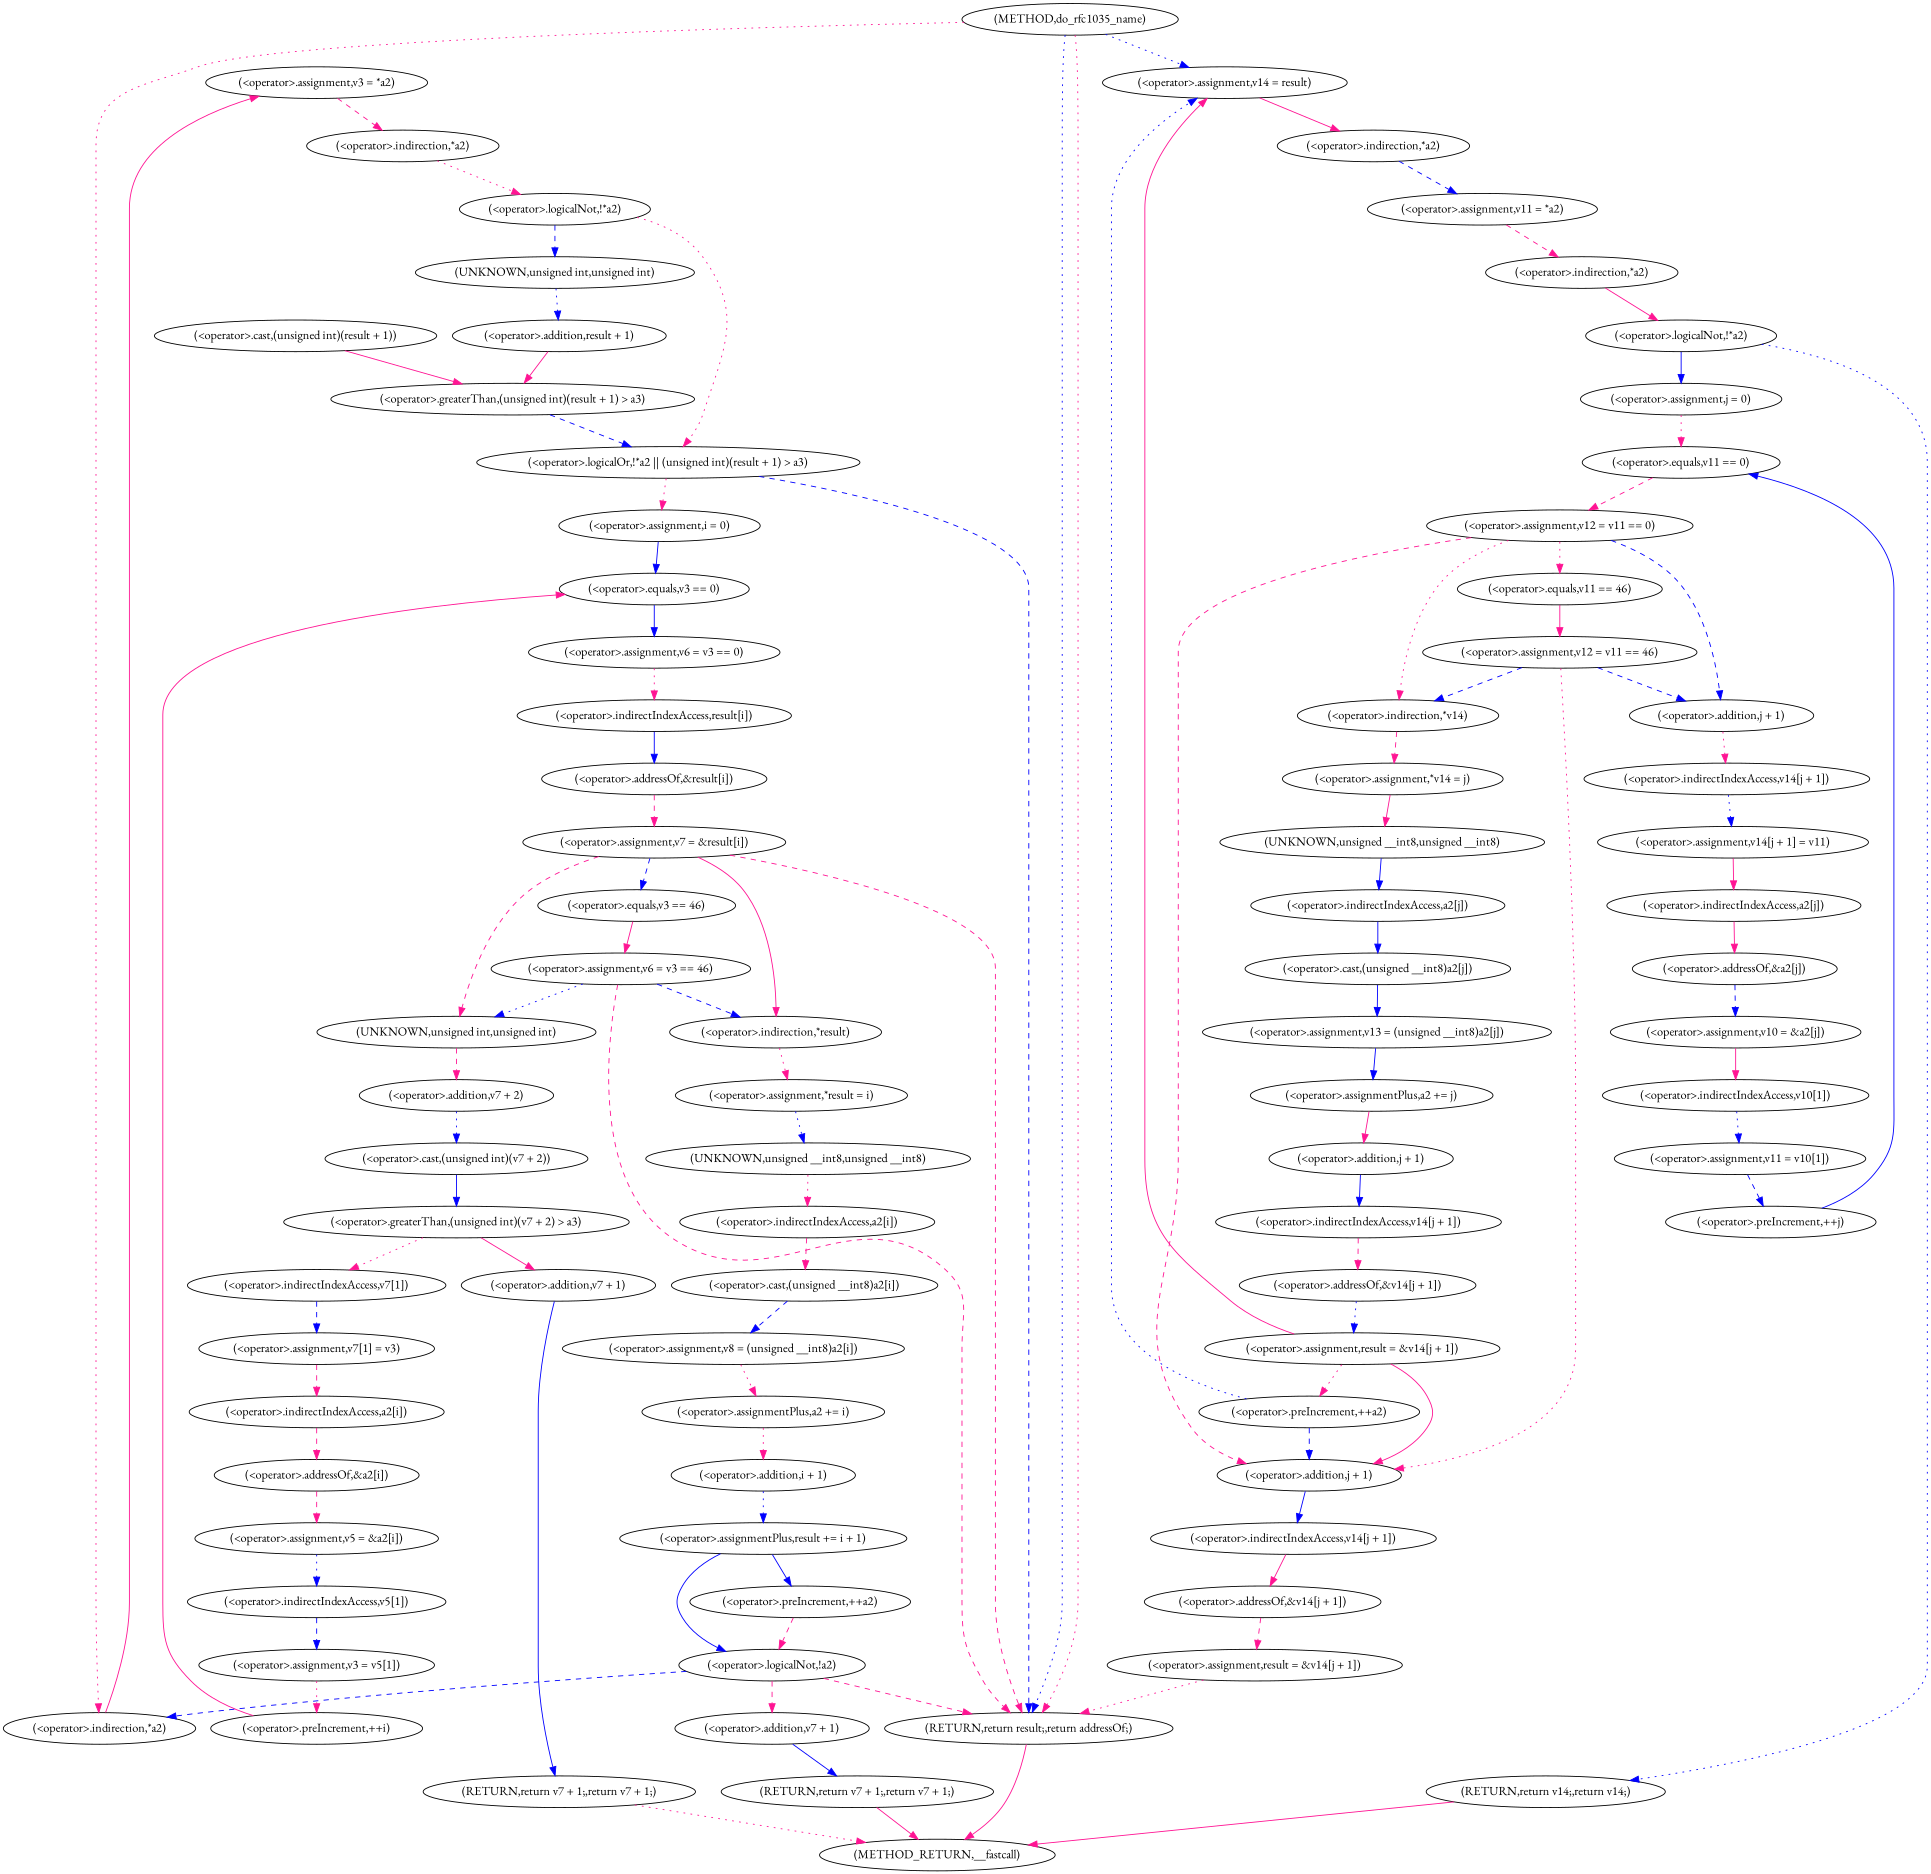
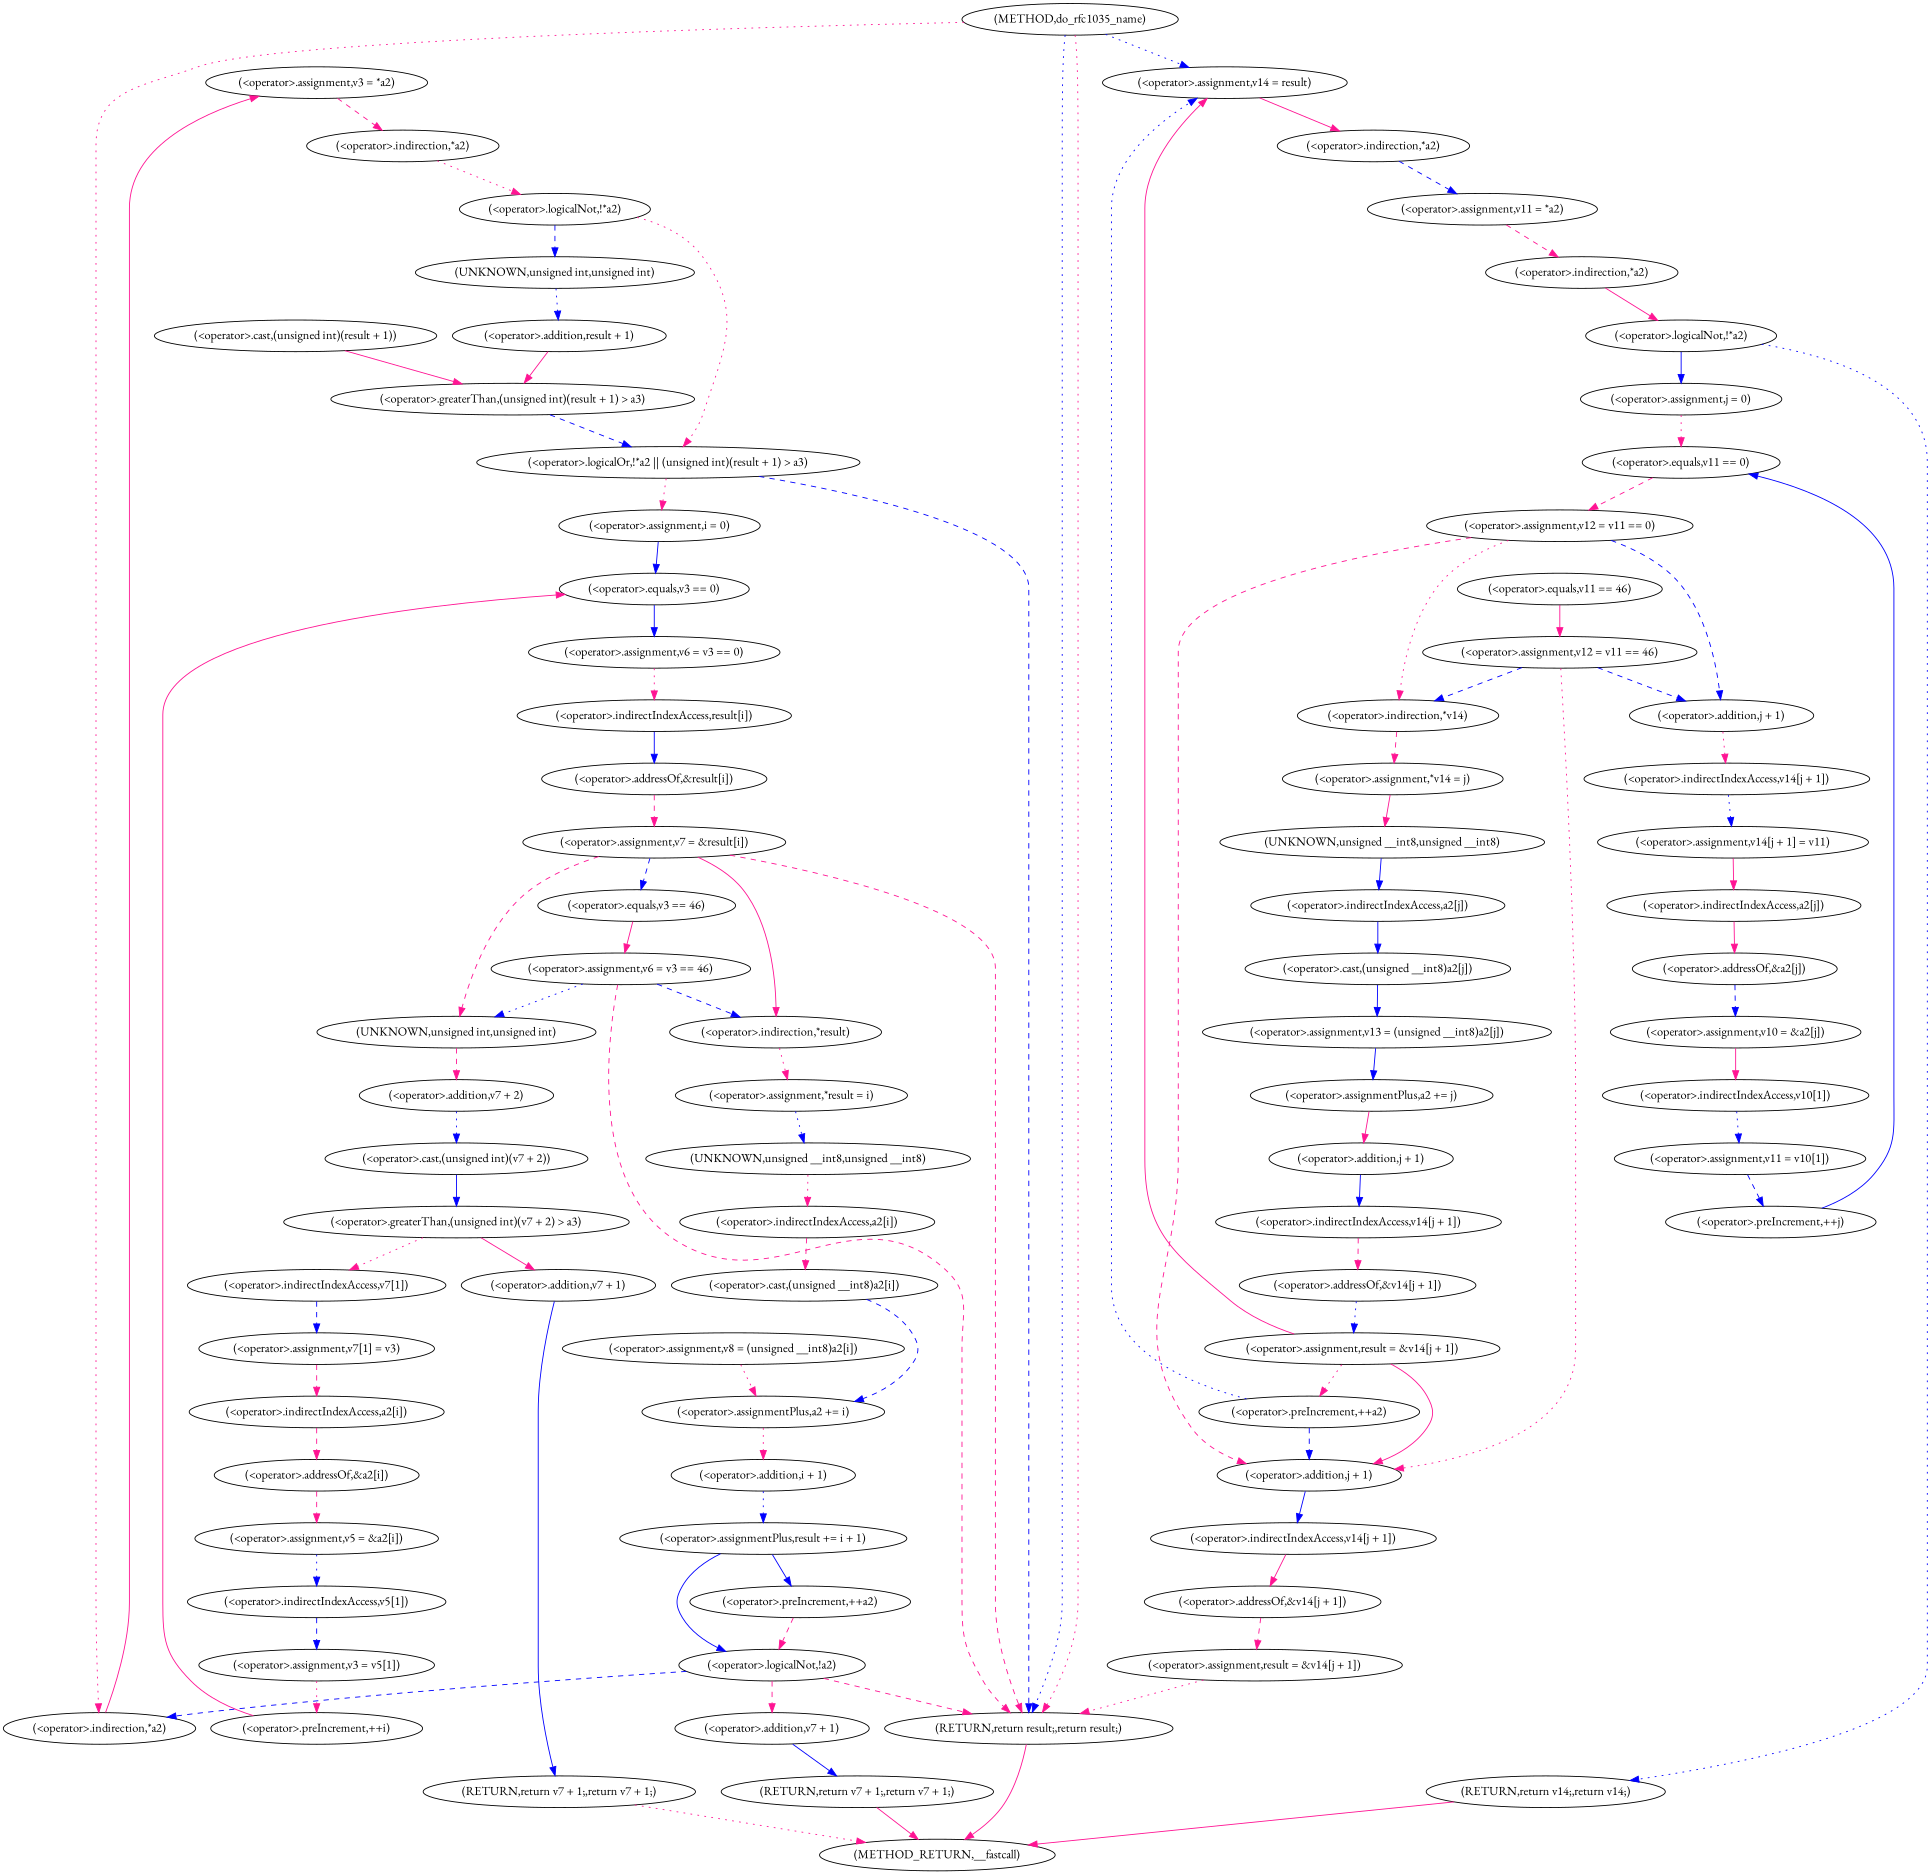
(1560, 553) -> none
(772, 1314) -> (918, 1350)
(1029, 1728) -> (1029, 1728)
